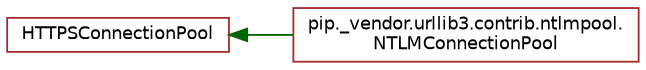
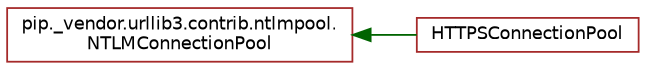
(270, 35) -> (394, 35)
